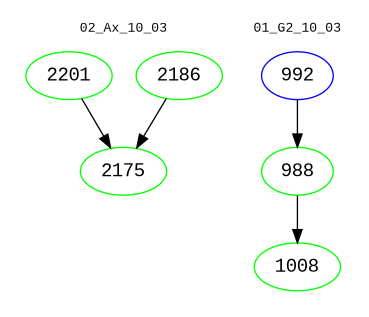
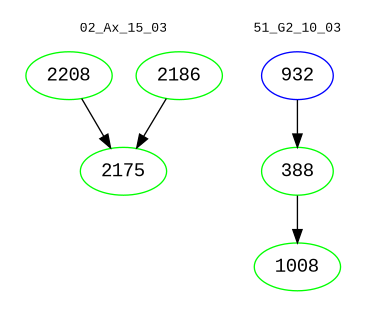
(124, 29) -> (124, 29)
(298, 29) -> (298, 29)
(69, 76) -> (69, 76)
(297, 76) -> (297, 76)
(297, 171) -> (297, 171)
